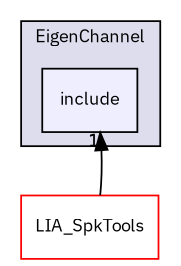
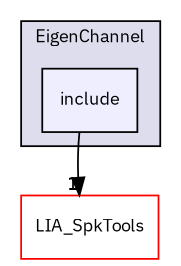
(102, 173) -> (78, 157)
